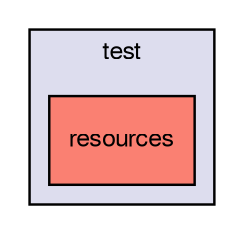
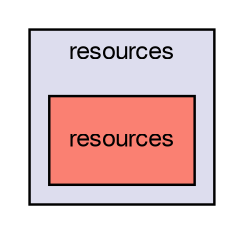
(122, 53) -> (122, 53)
